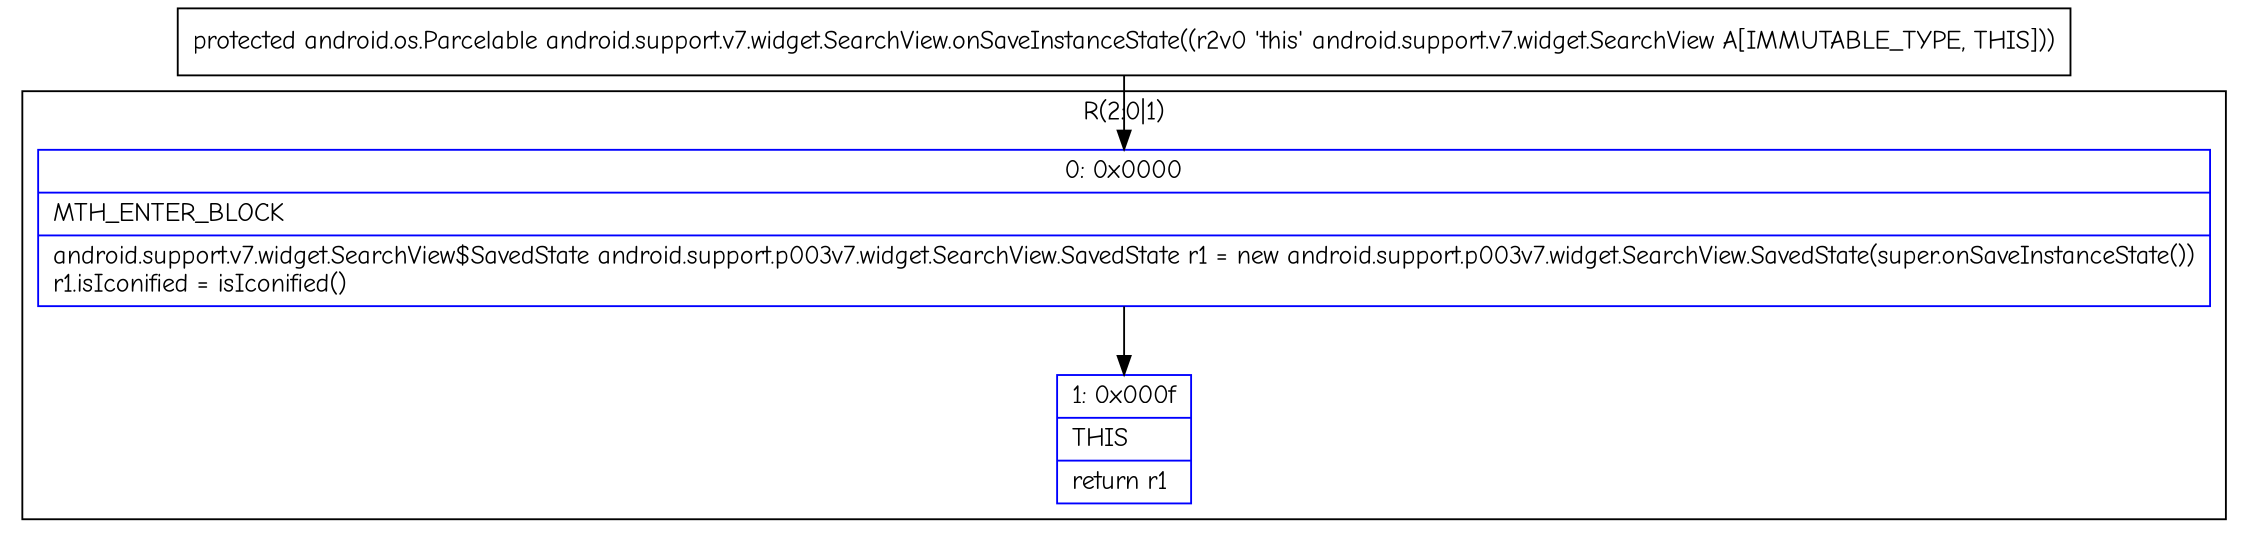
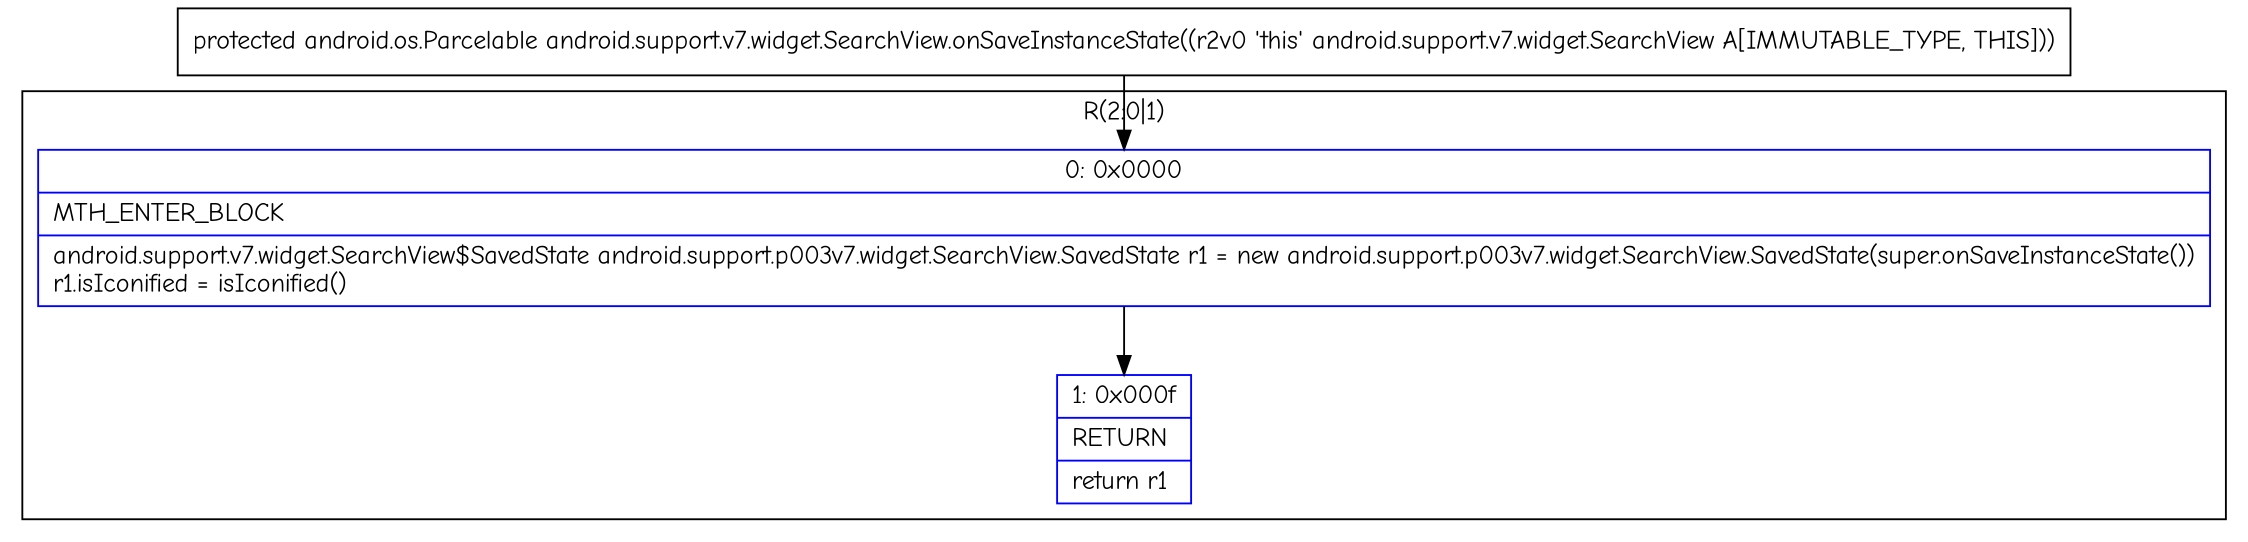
(1101, 438) -> (1120, 438)
